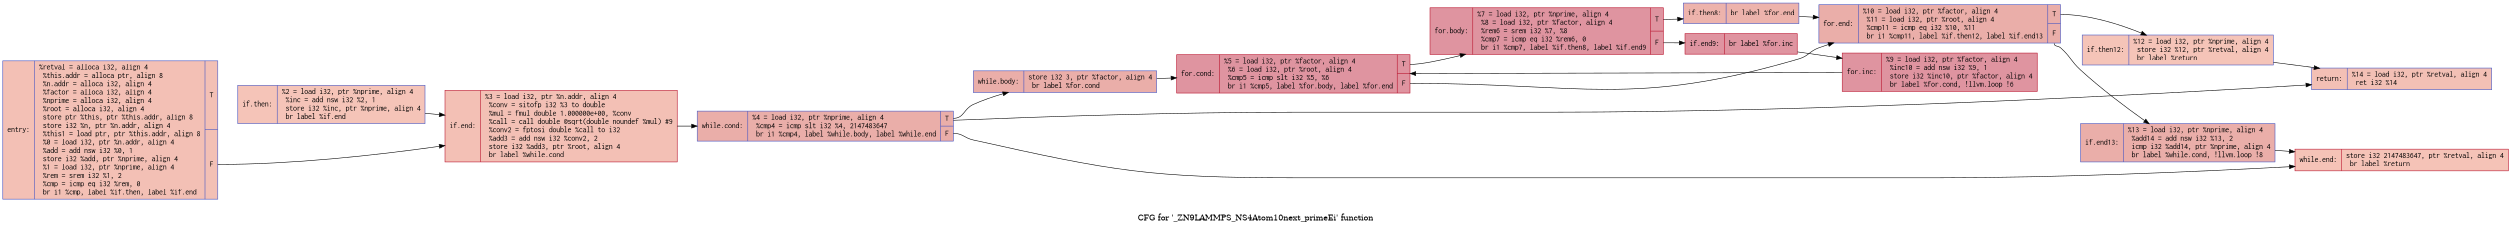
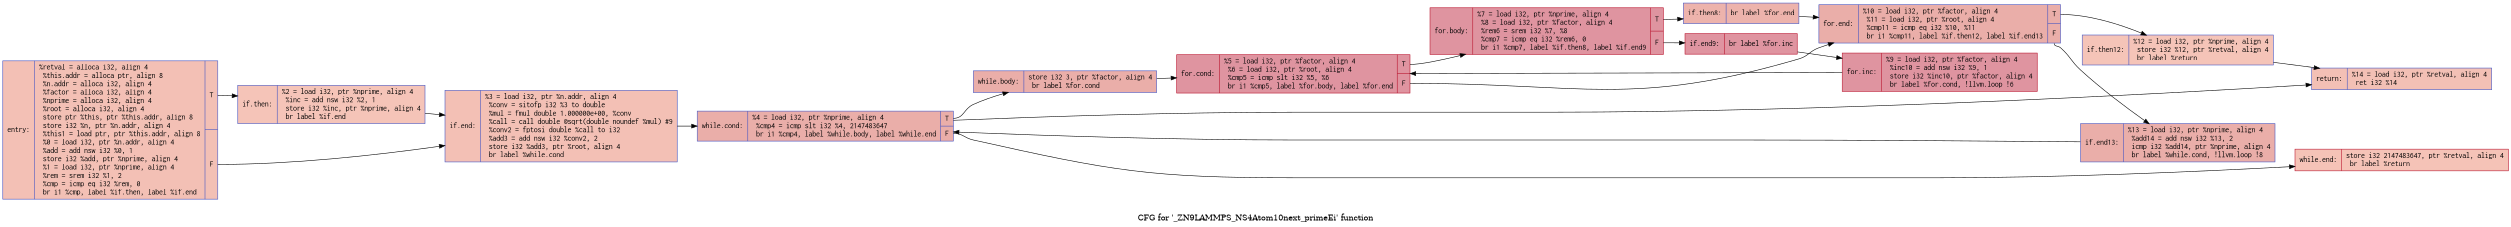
none -> (225, 96)
(561, 126) -> (561, 126)
(2282, 151) -> (1520, 140)
